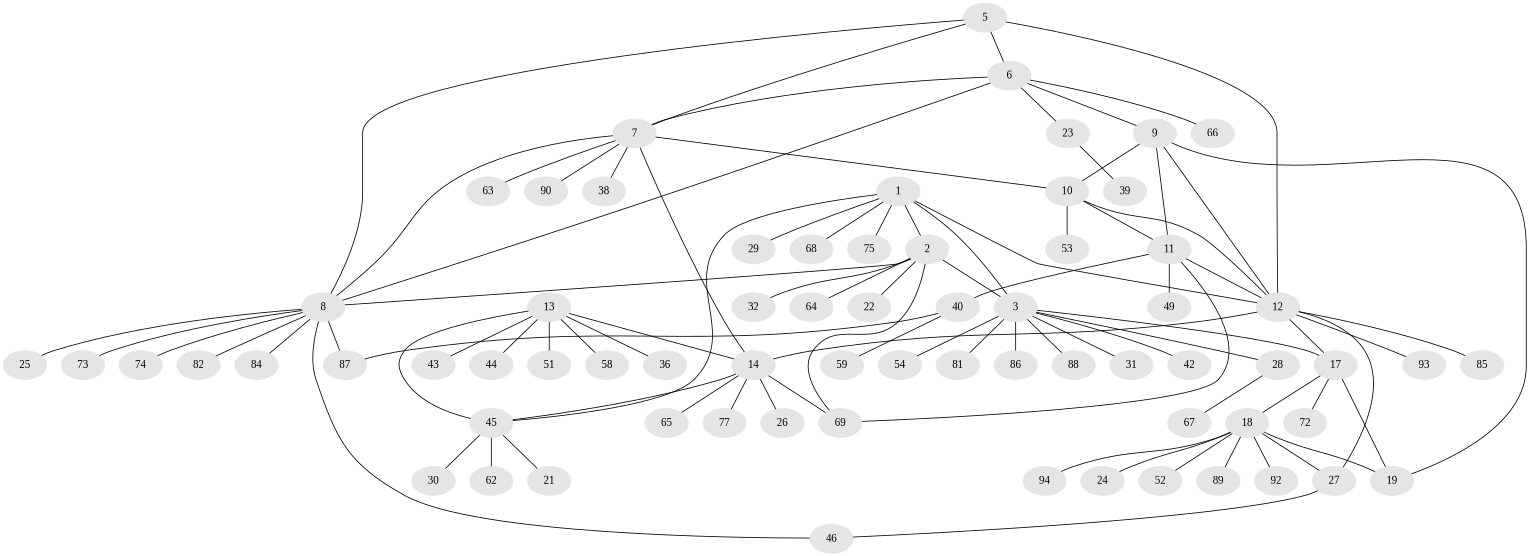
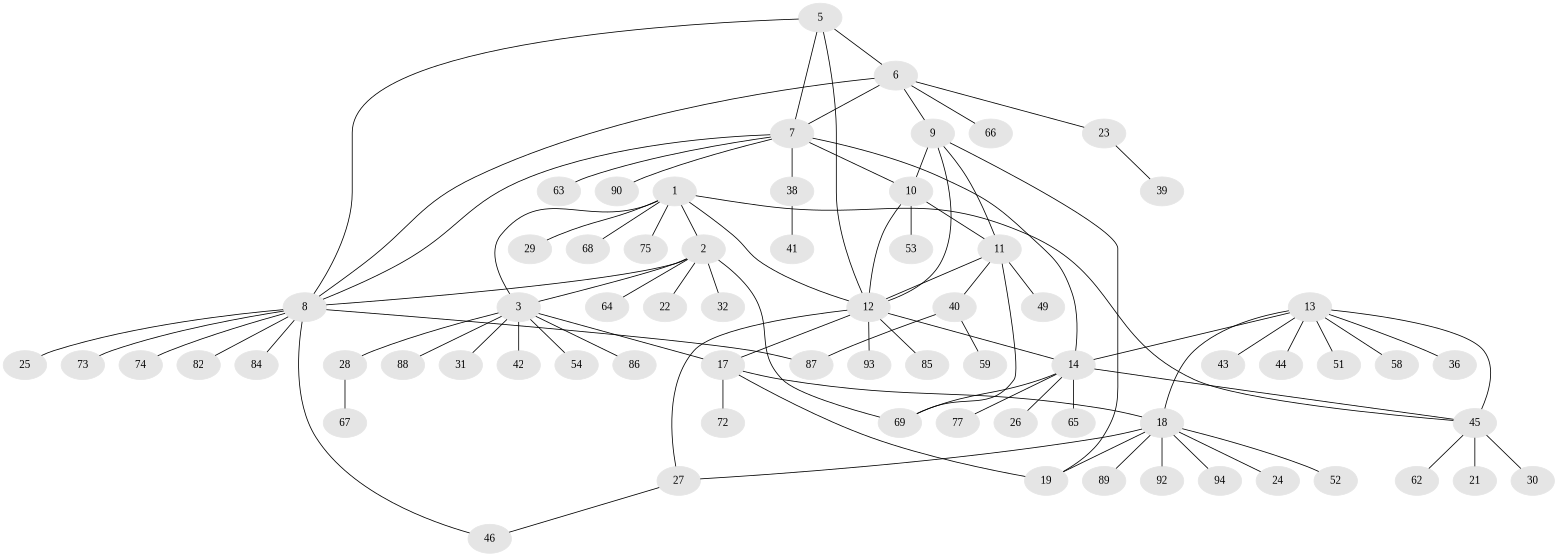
none -> (792, 249)
none -> (1209, 339)
(958, 365) -> none
